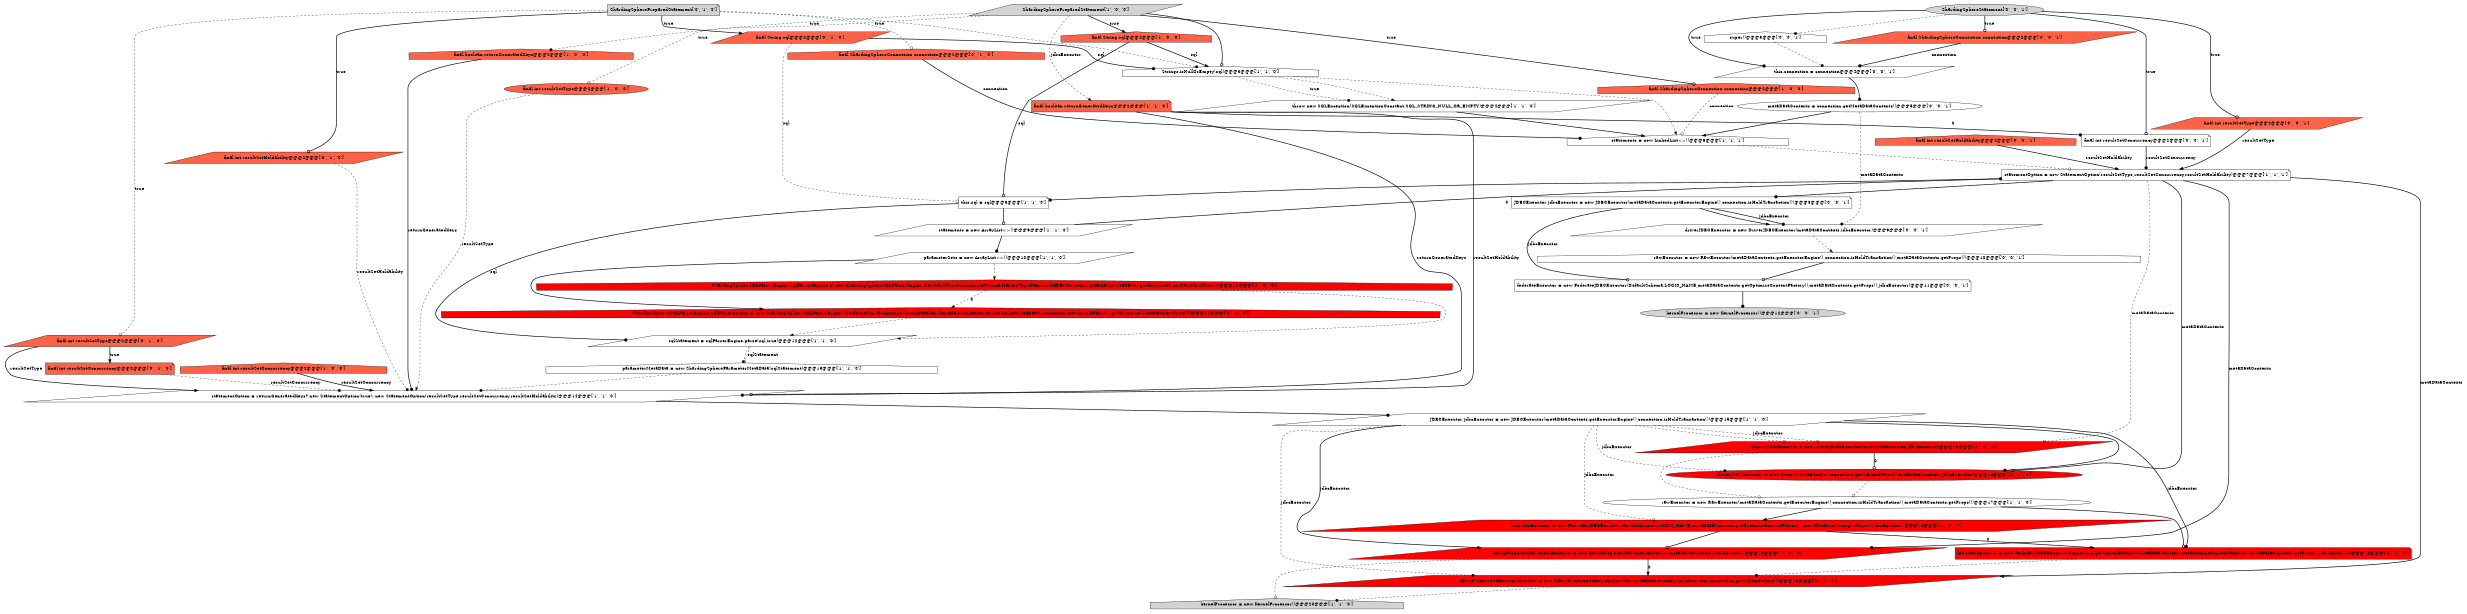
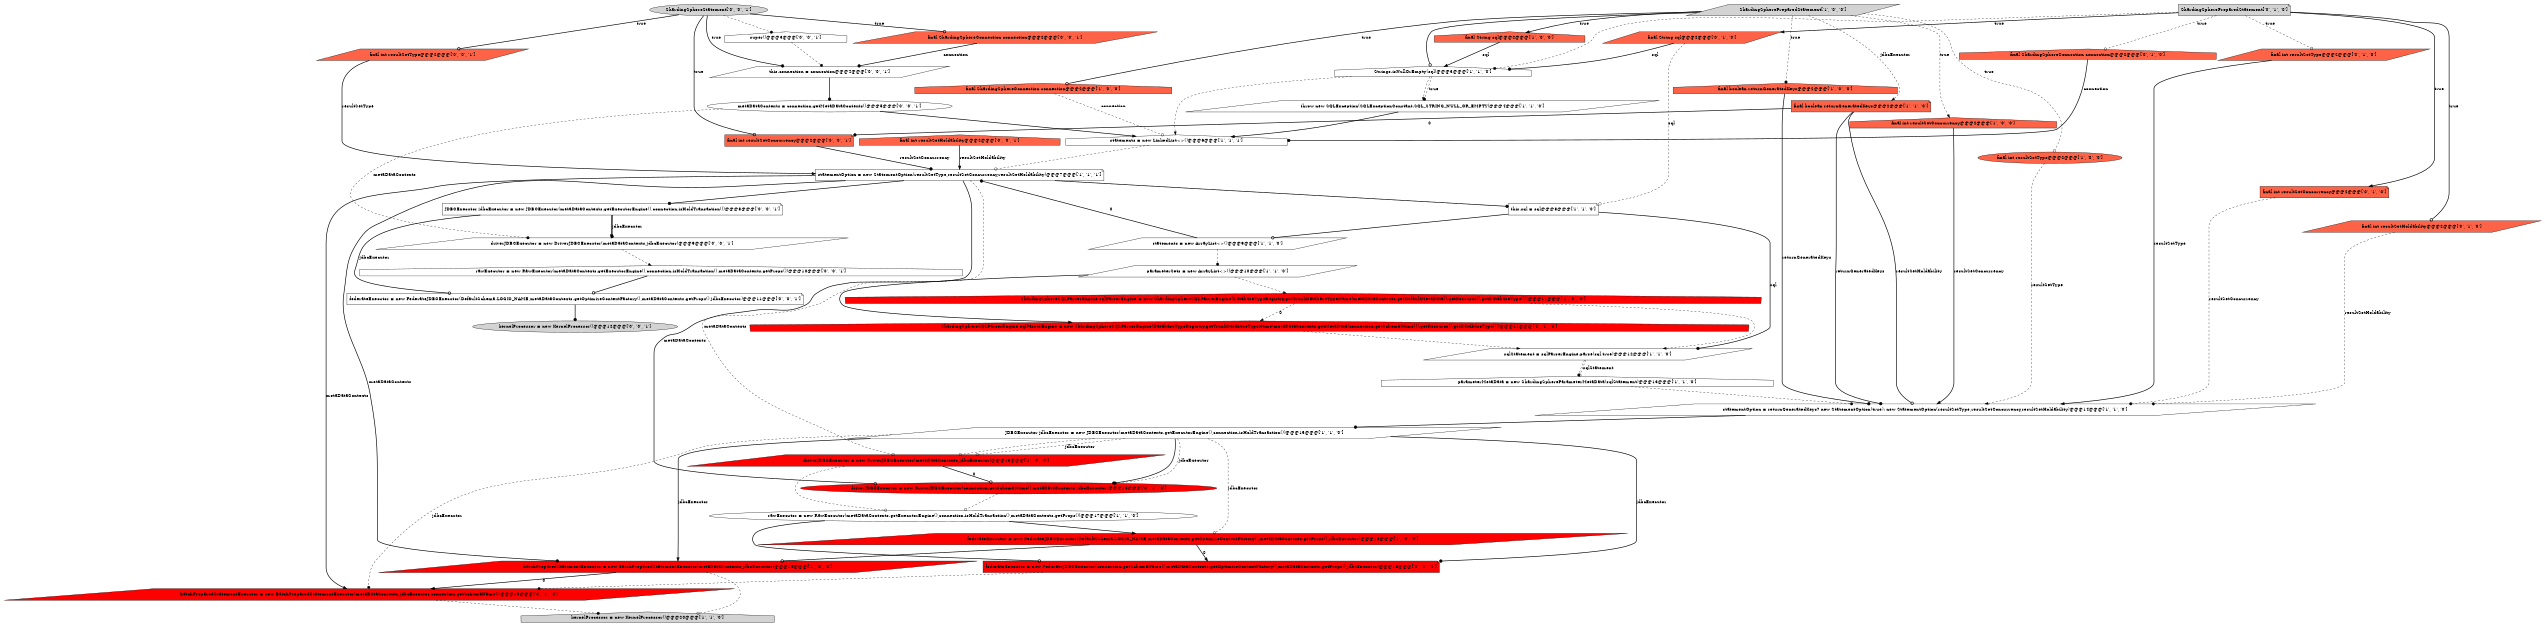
none -> (1935, 32)
(1036, 96) -> none
(2146, 141) -> (789, 141)
(999, 243) -> (1218, 256)
(110, 353) -> (2434, 59)
